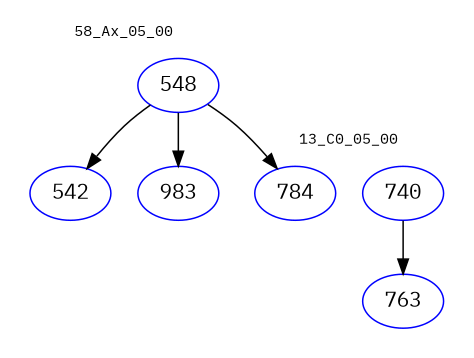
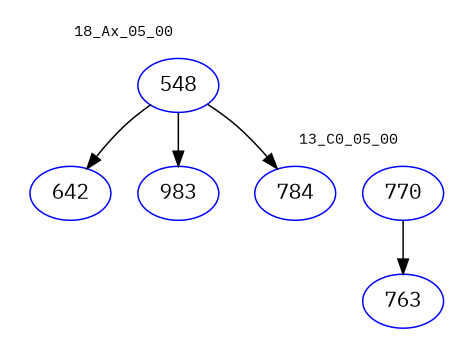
(124, 32) -> (124, 32)
(70, 193) -> (70, 193)
(403, 193) -> (403, 193)
